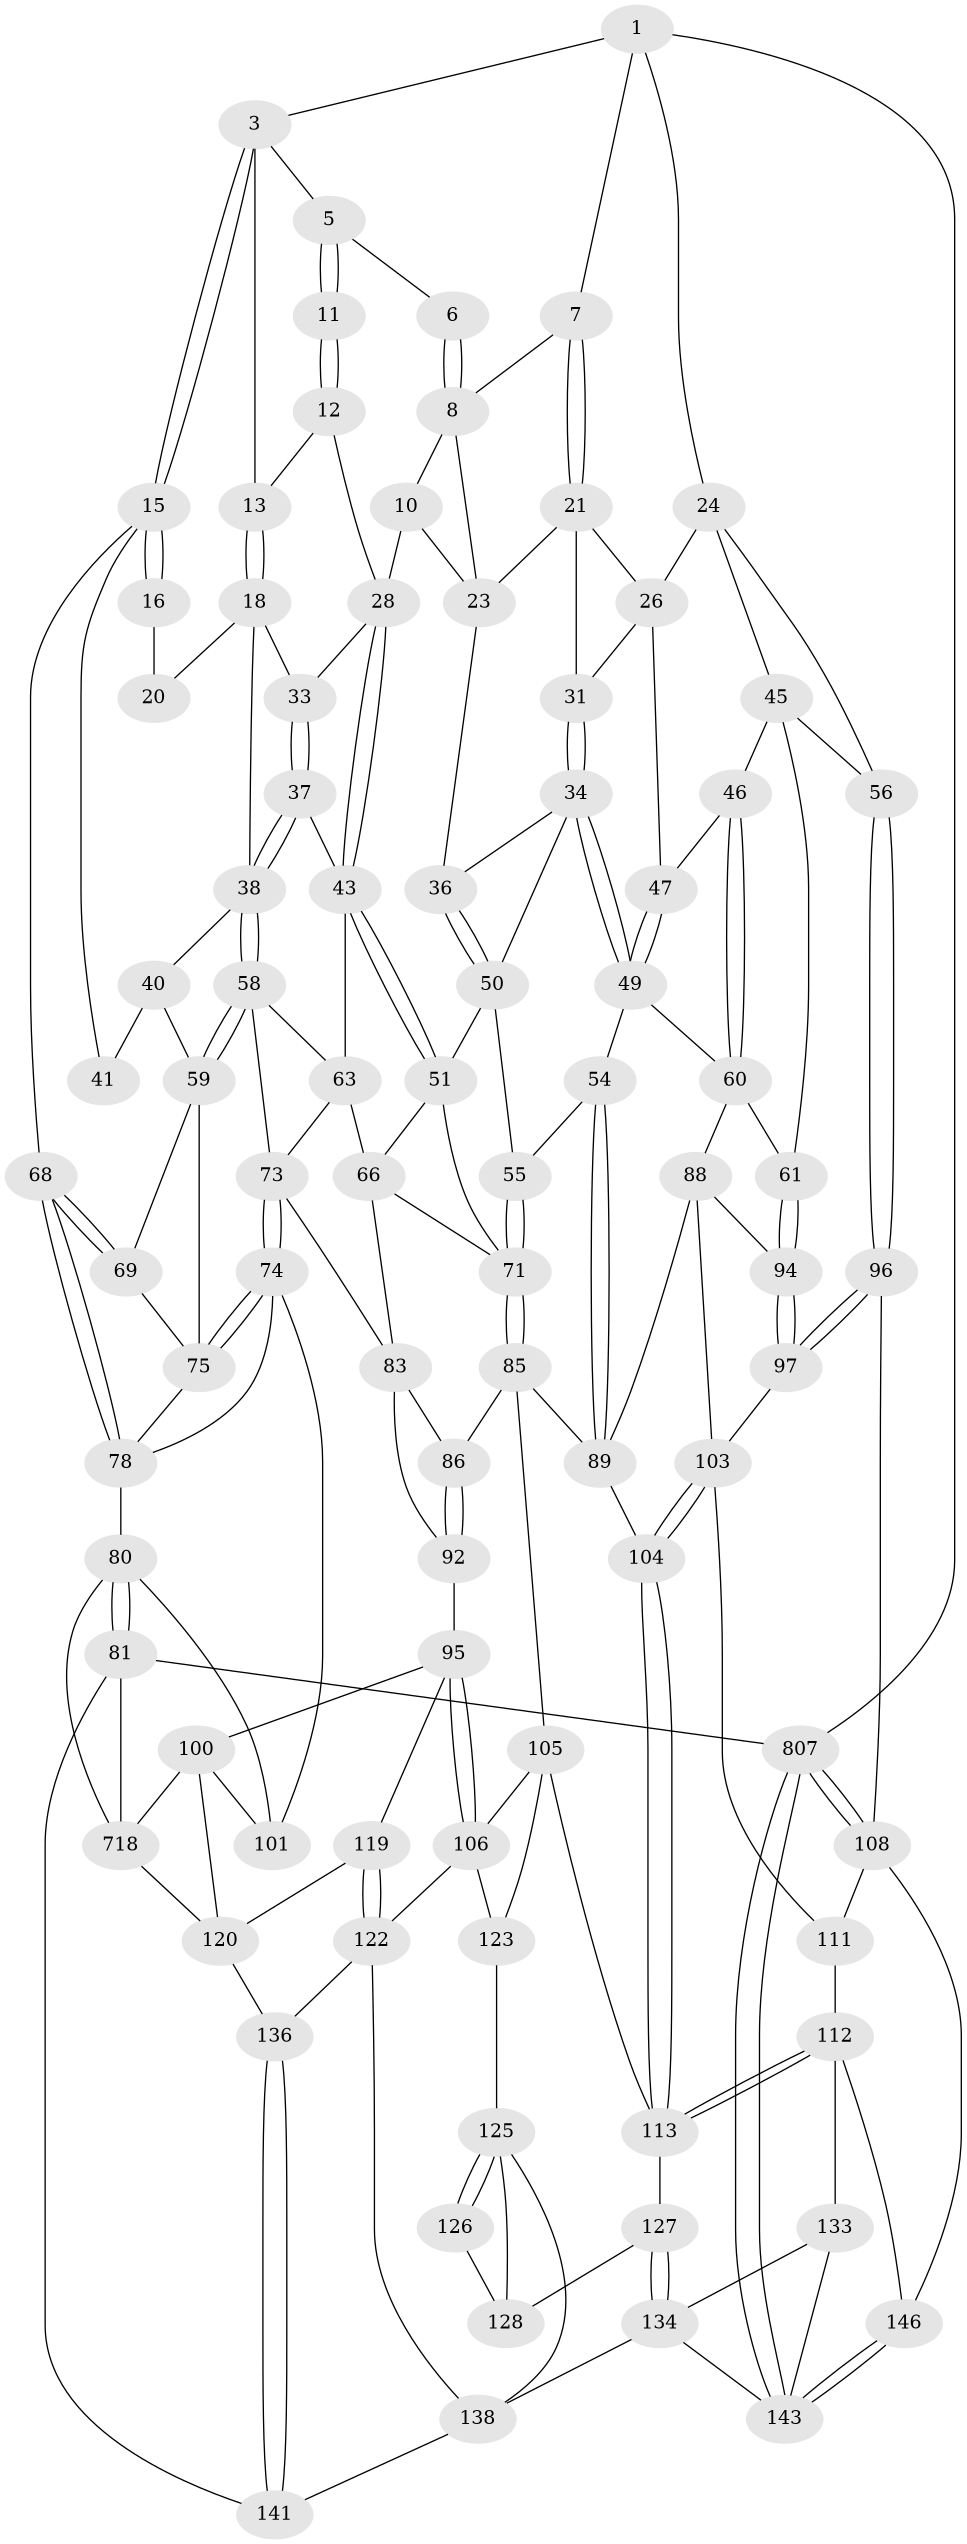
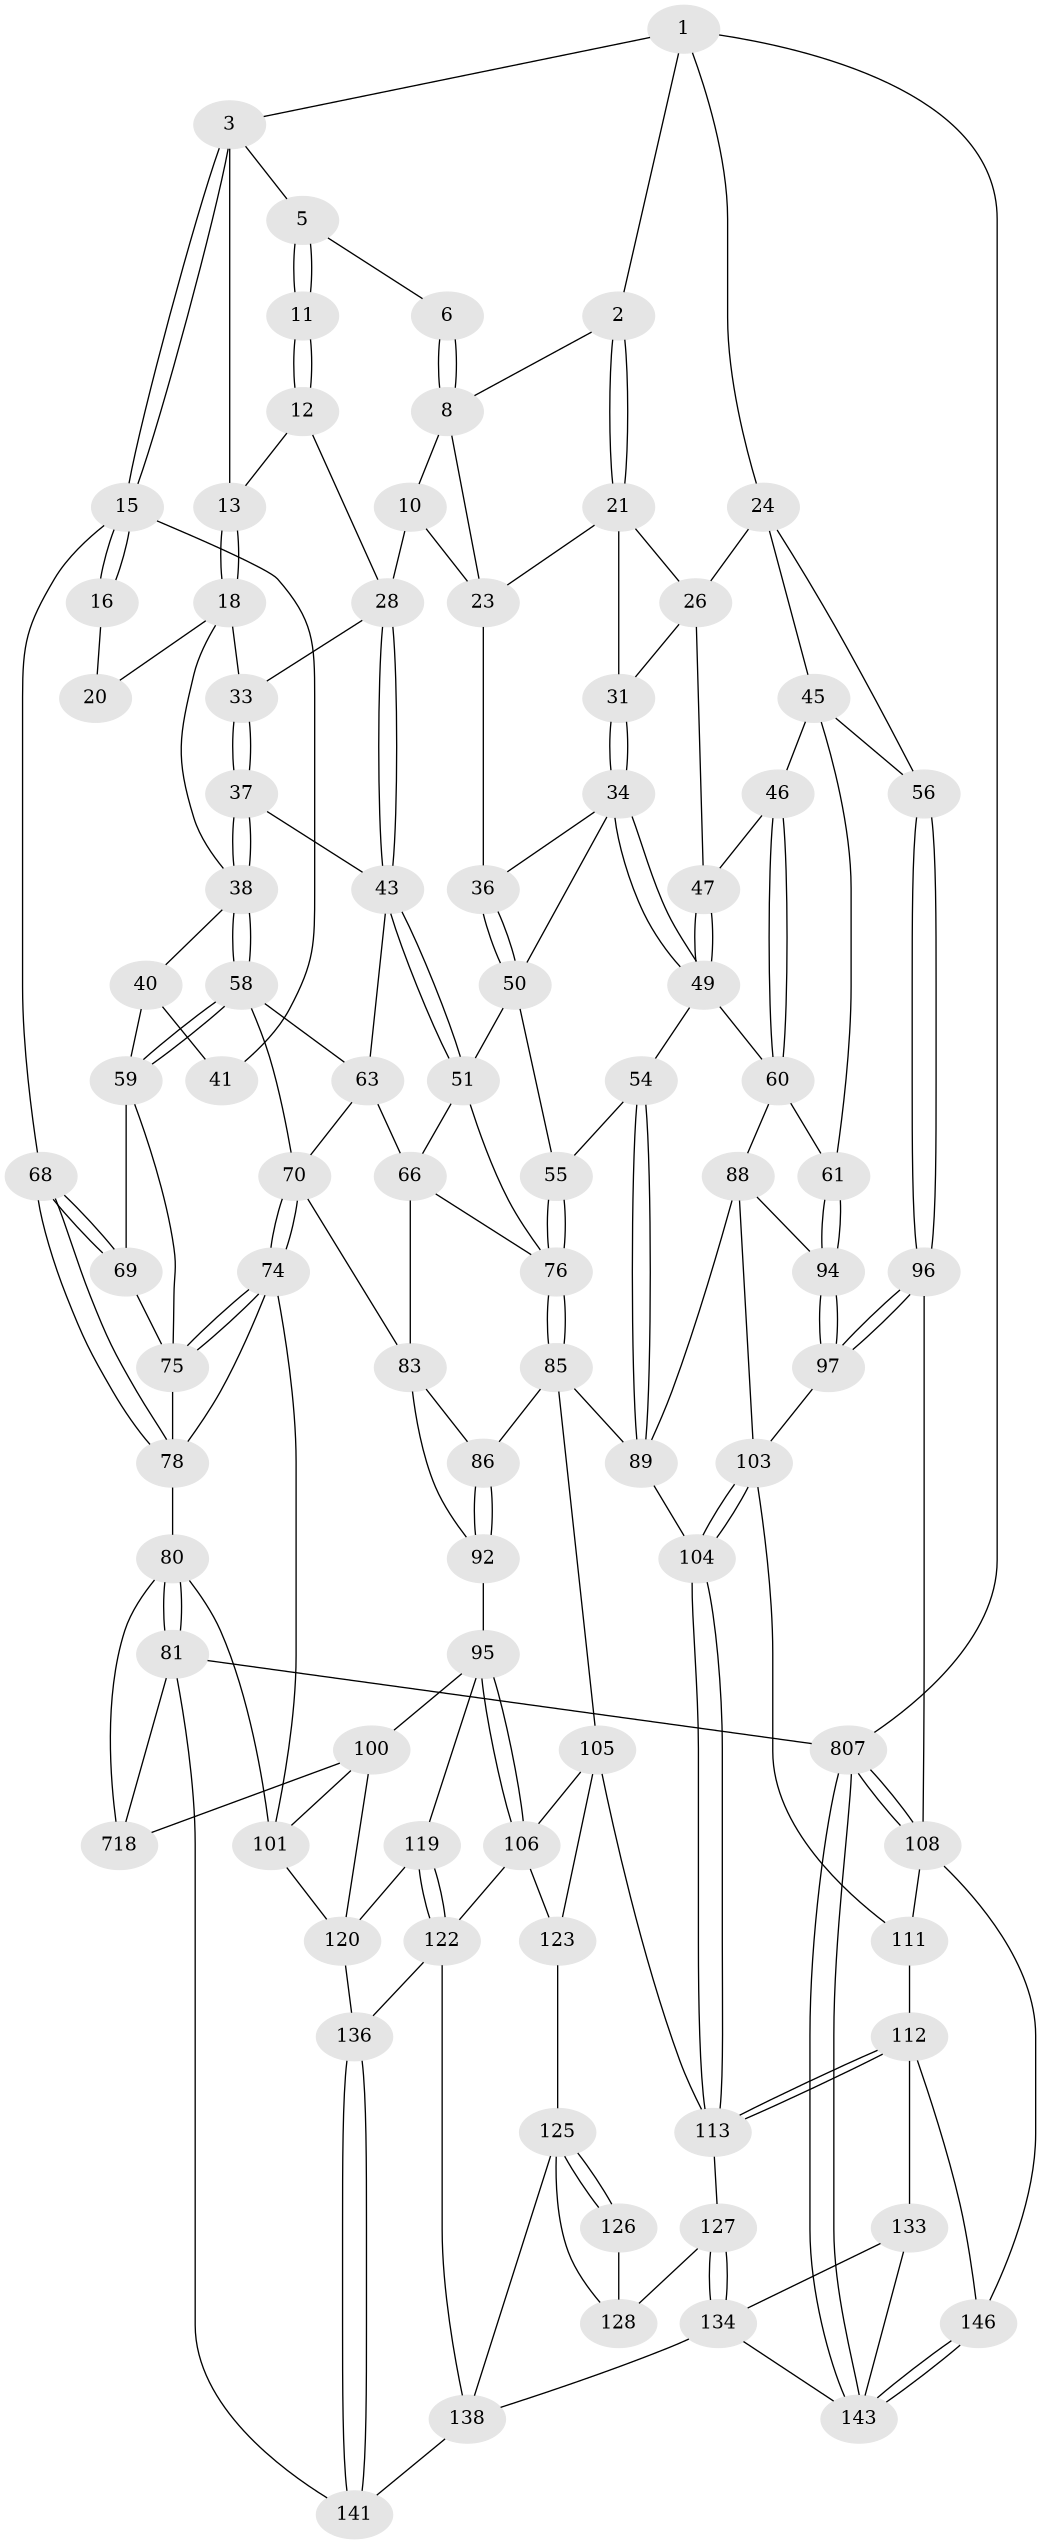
(576, 316) -> (619, 316)
(272, 1176) -> (295, 1176)
(515, 1272) -> (556, 1272)
(171, 1894) -> (307, 1893)
